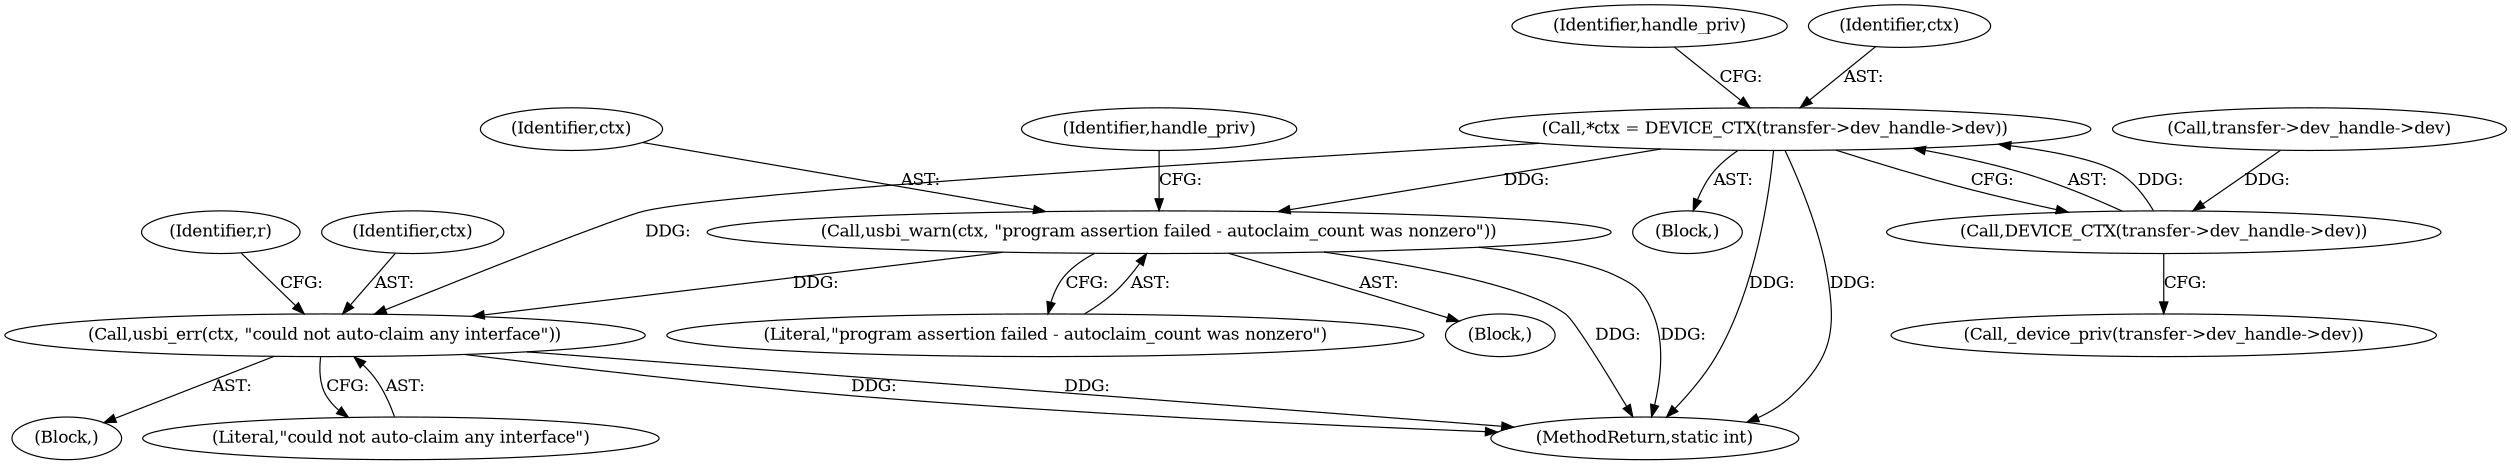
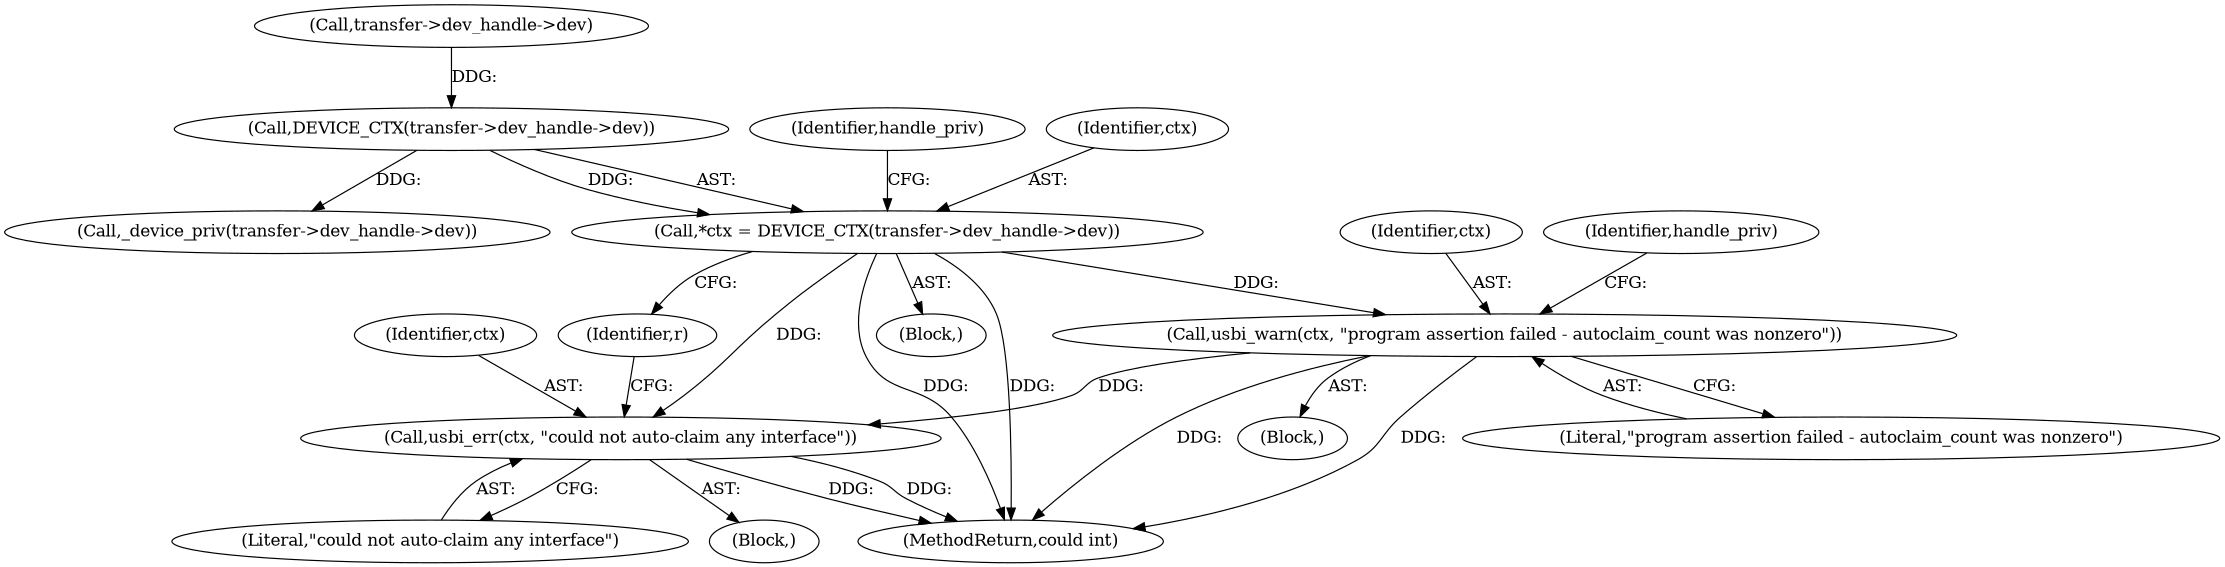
(1945, 183) -> (702, 271)
(2188, 284) -> (401, 181)
(1645, 438) -> (1011, 541)
